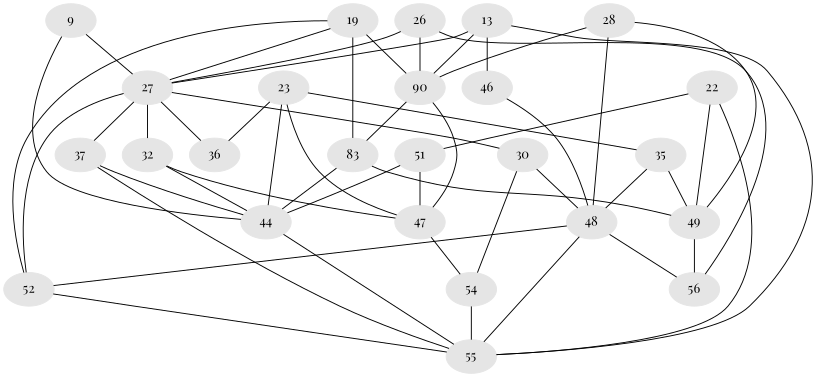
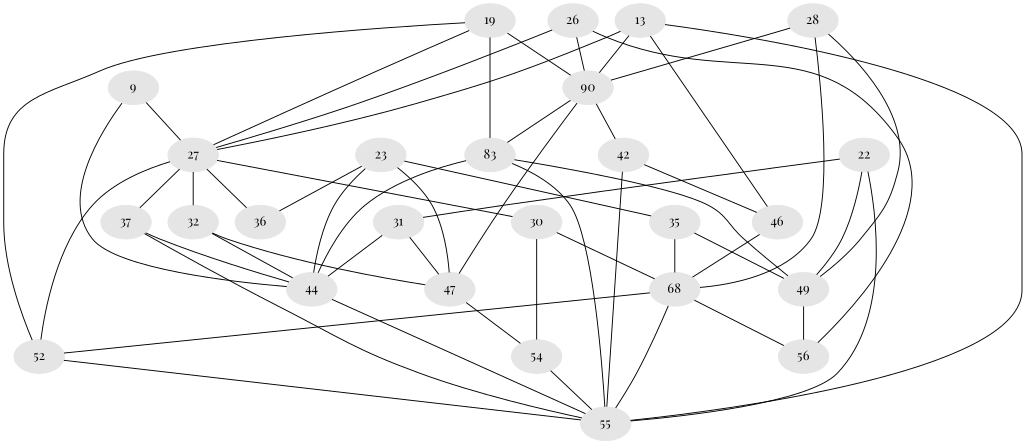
(420, 155) -> (399, 222)
none -> (623, 155)
(592, 222) -> (675, 289)
none -> (590, 269)
